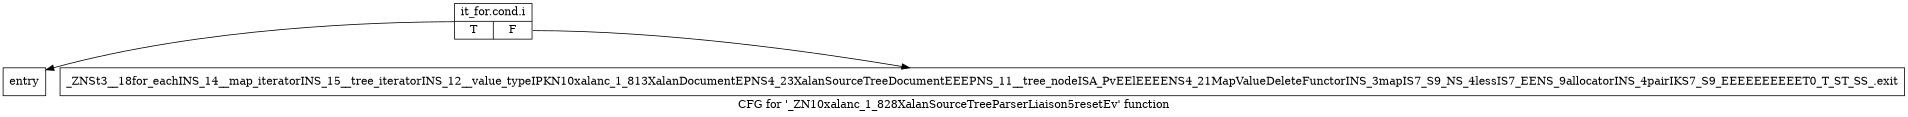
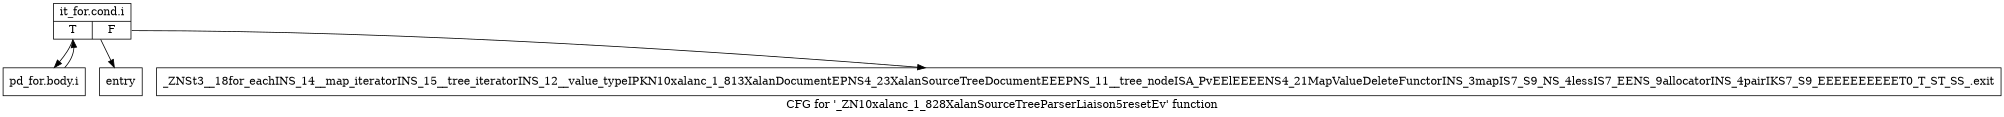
none -> (44, 82)
